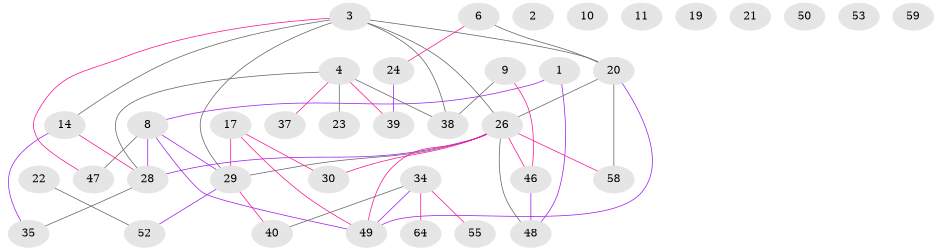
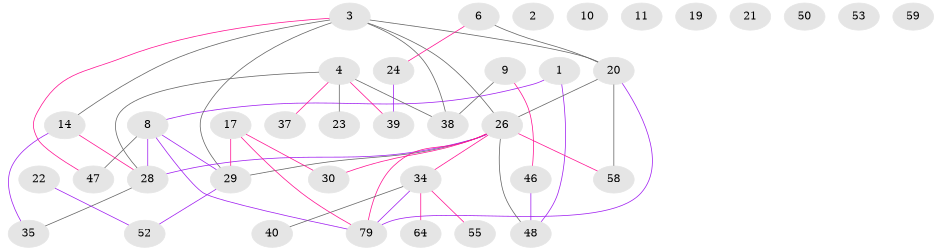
(517, 152) -> (461, 152)
(247, 201) -> none
(97, 209) -> (97, 209)
(366, 234) -> (366, 234)
